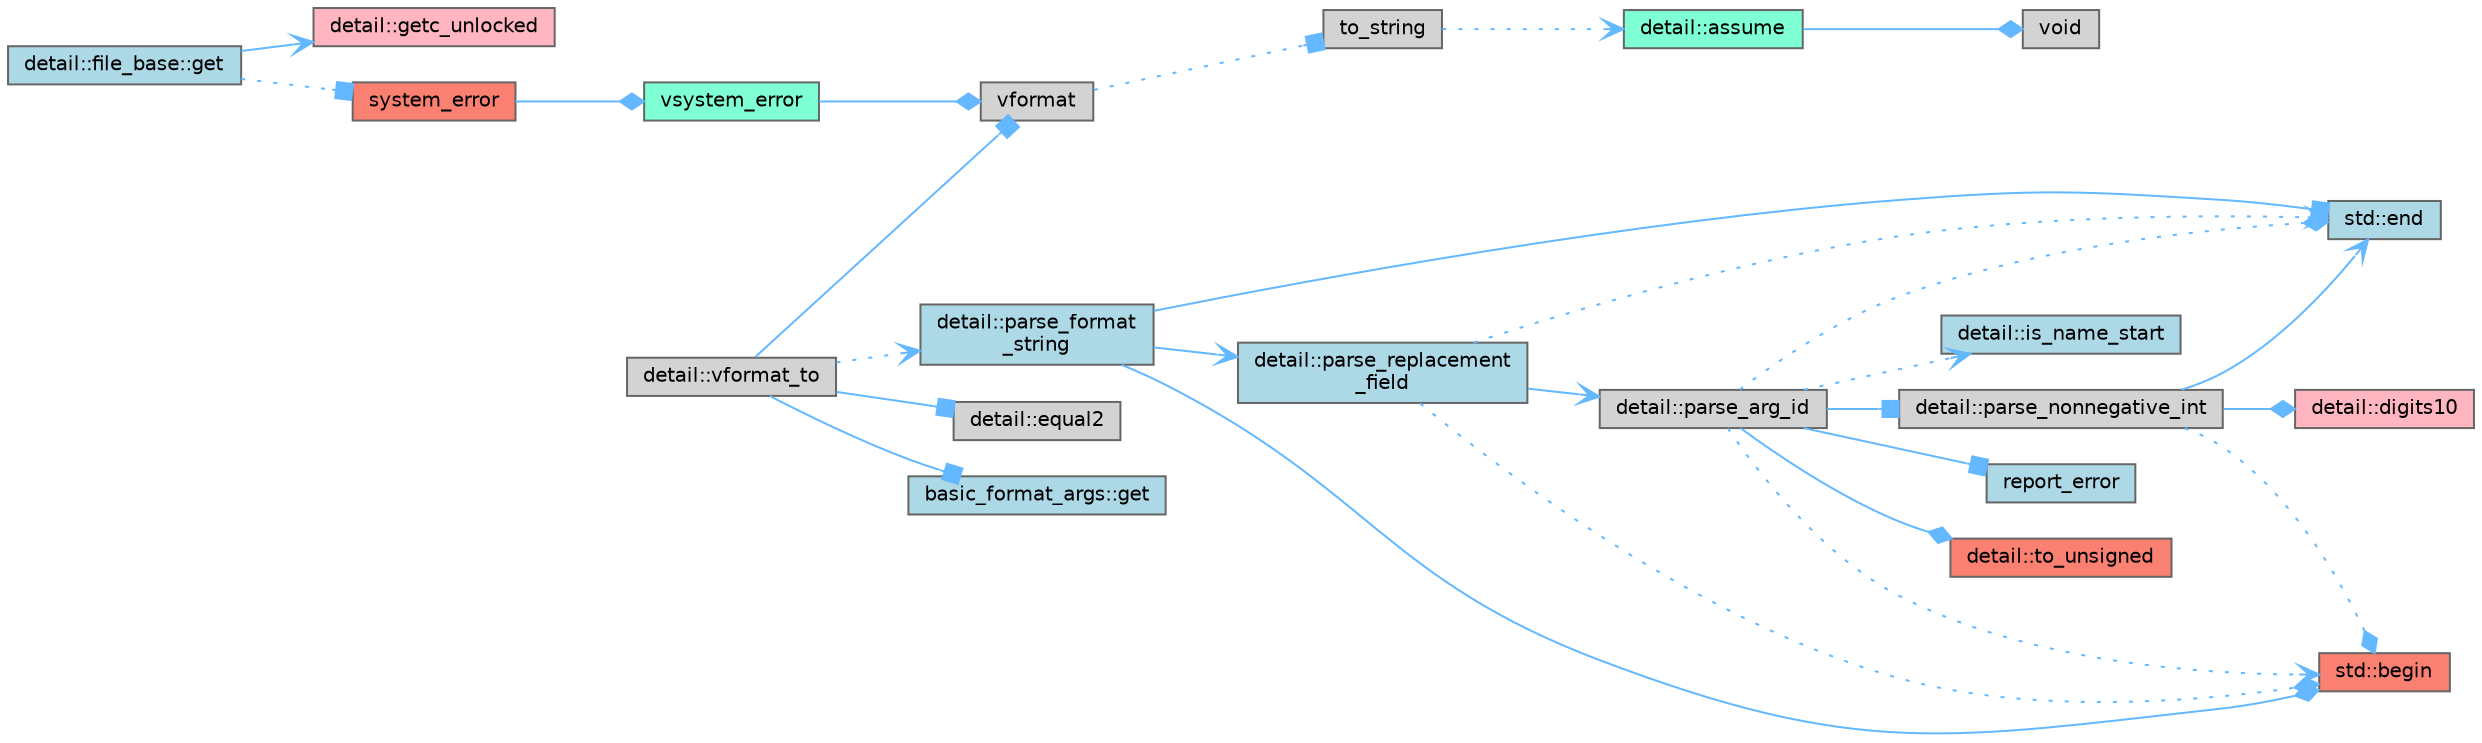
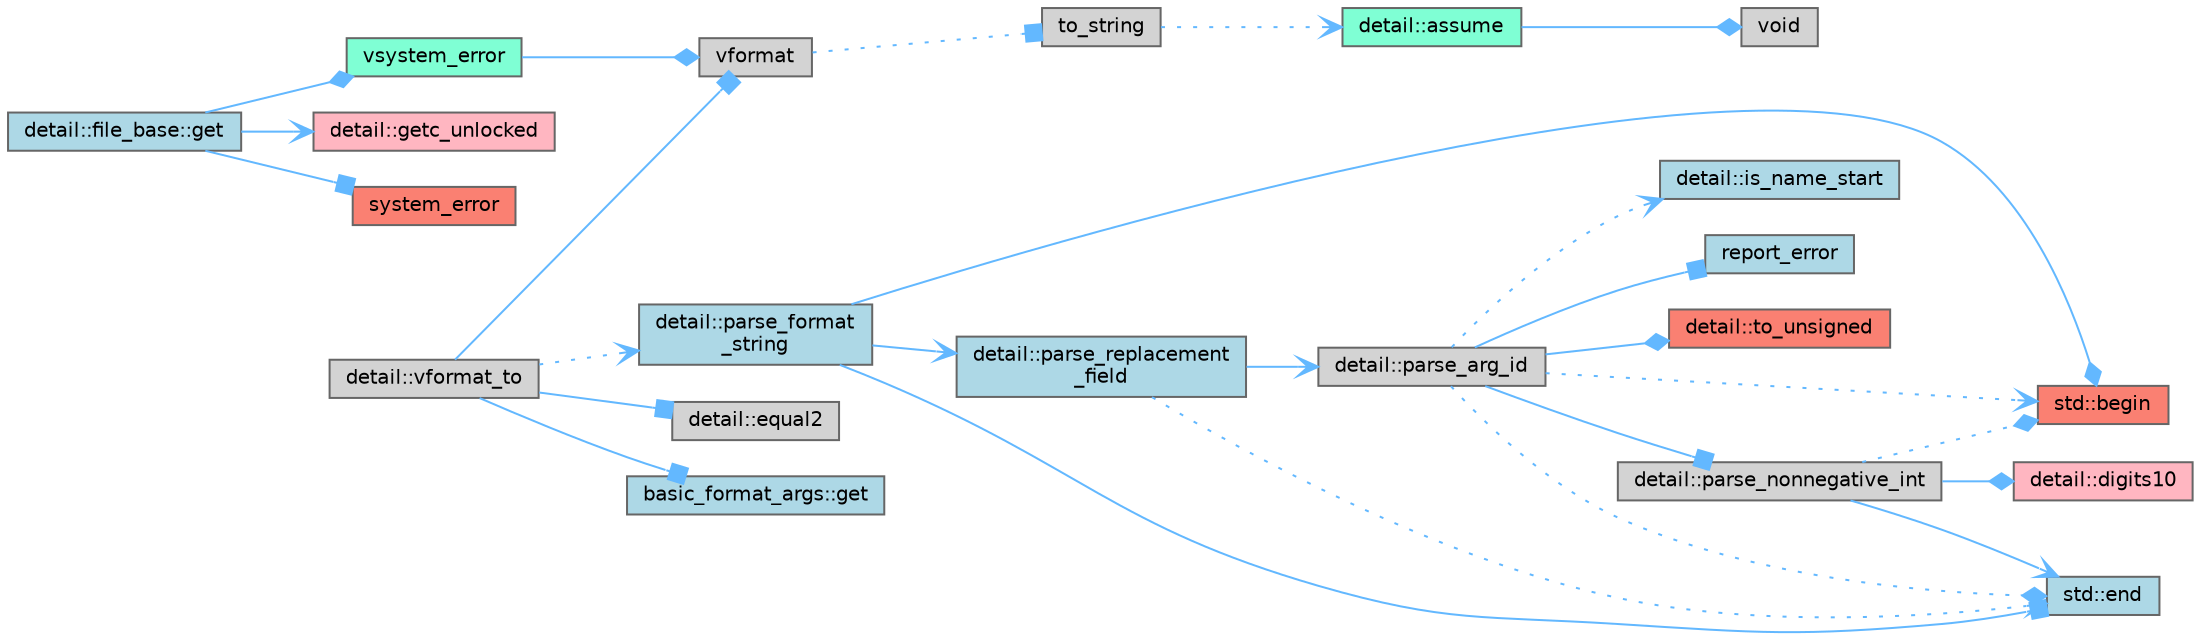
(286, 84) -> (269, 166)
(567, 101) -> (267, 97)
(1824, 653) -> none
